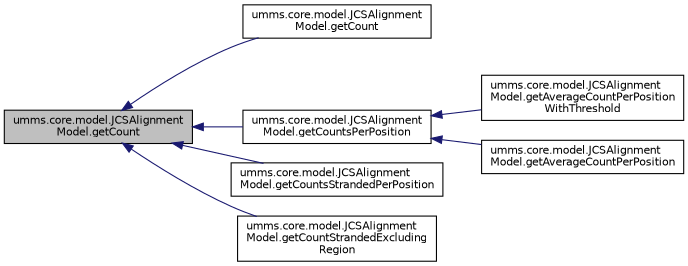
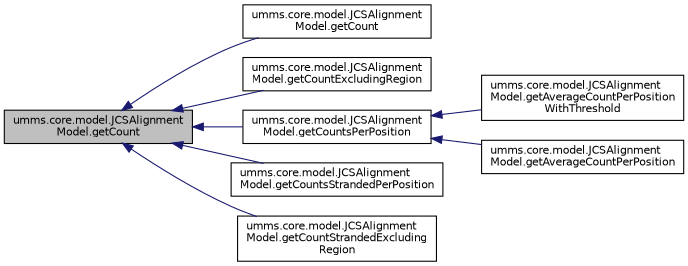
none -> (337, 74)
